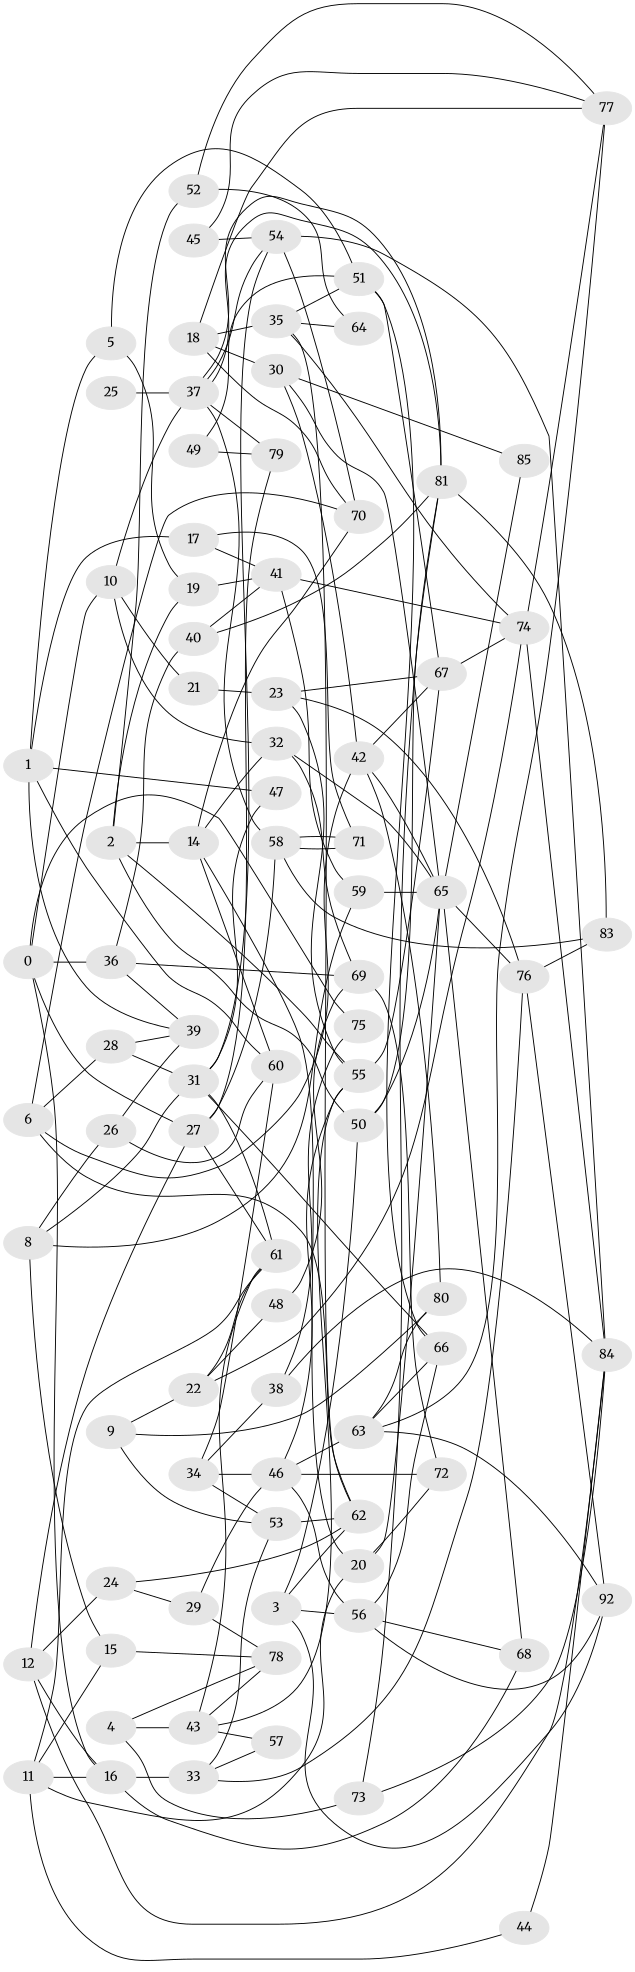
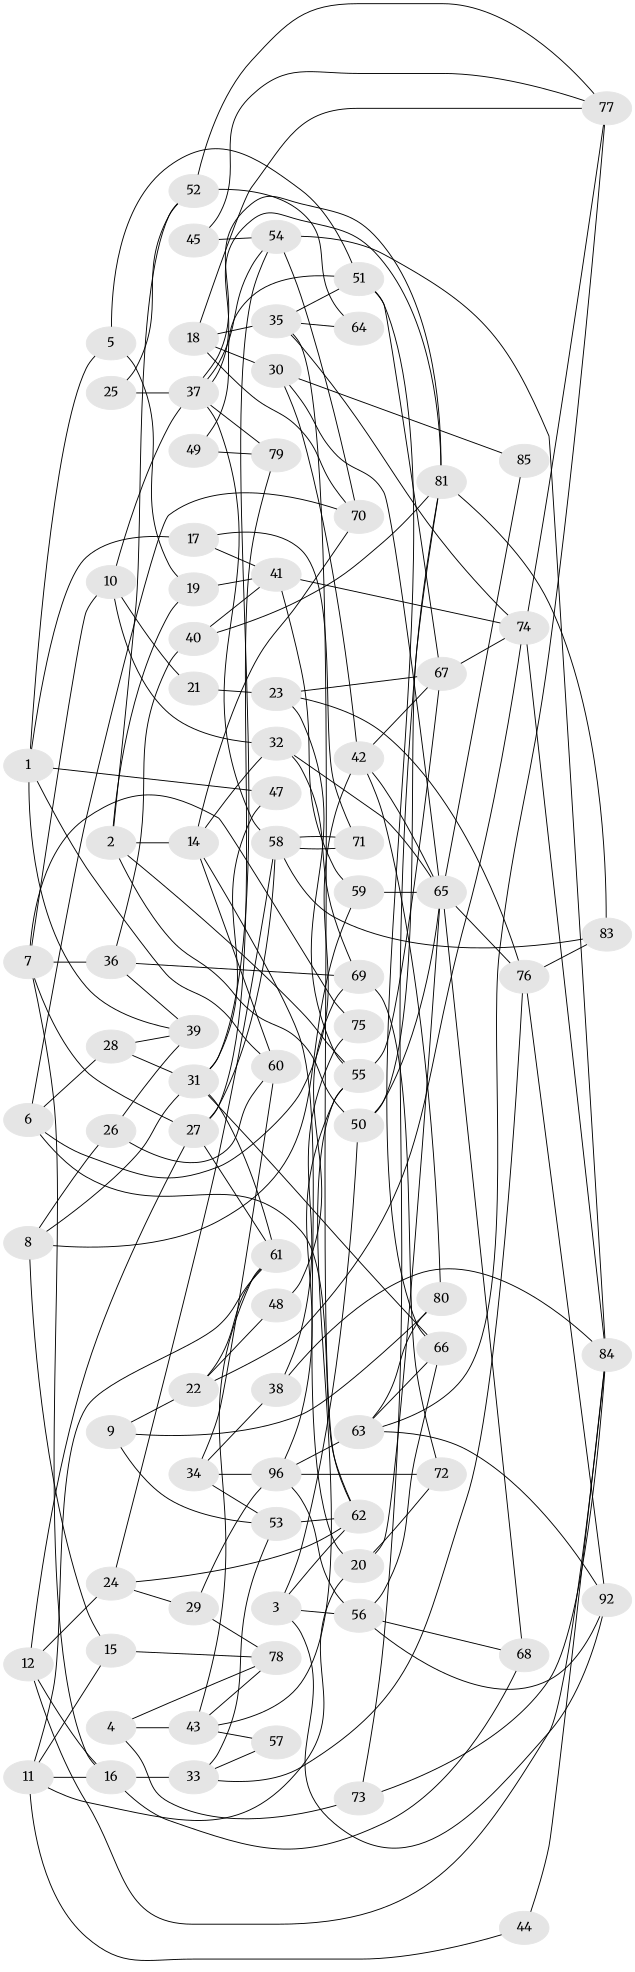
none -> (152, 292)
(28, 962) -> (28, 962)
none -> (205, 1215)
(276, 1474) -> (276, 1474)
